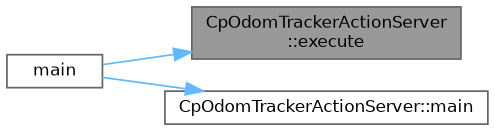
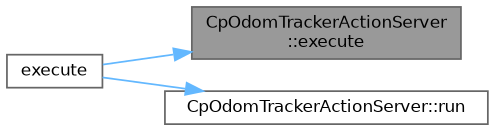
(55, 71) -> (55, 71)
(326, 108) -> (326, 108)
